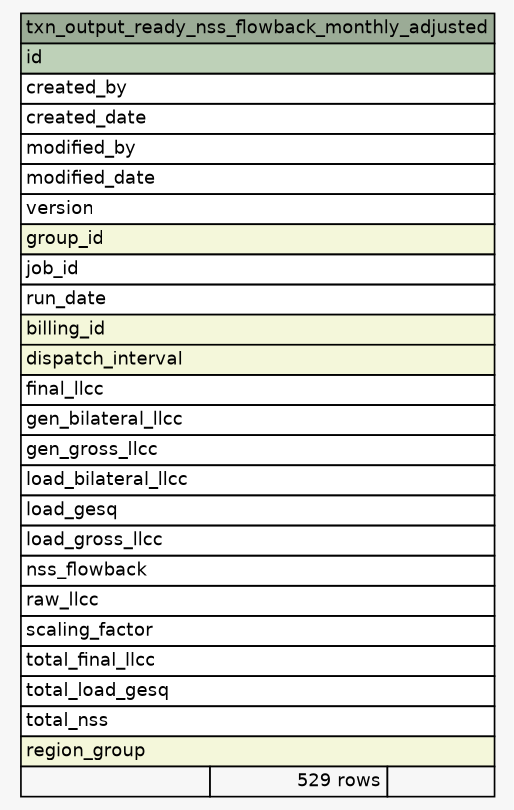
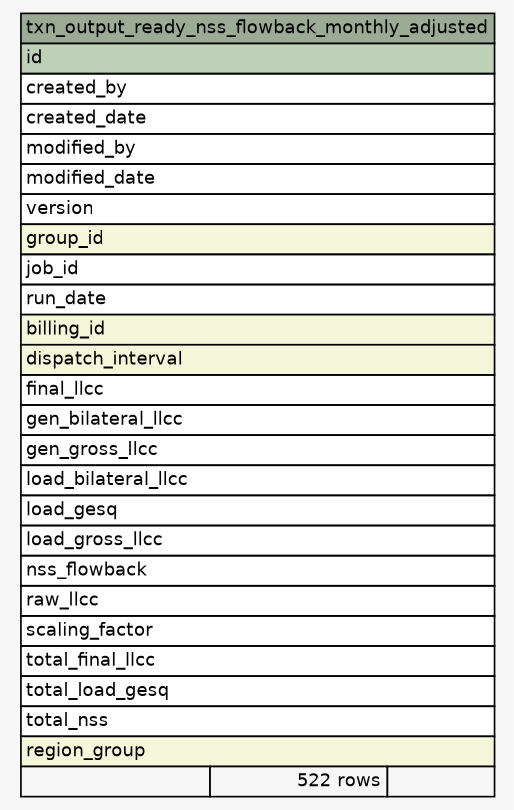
(340, 781) -> (340, 781)
